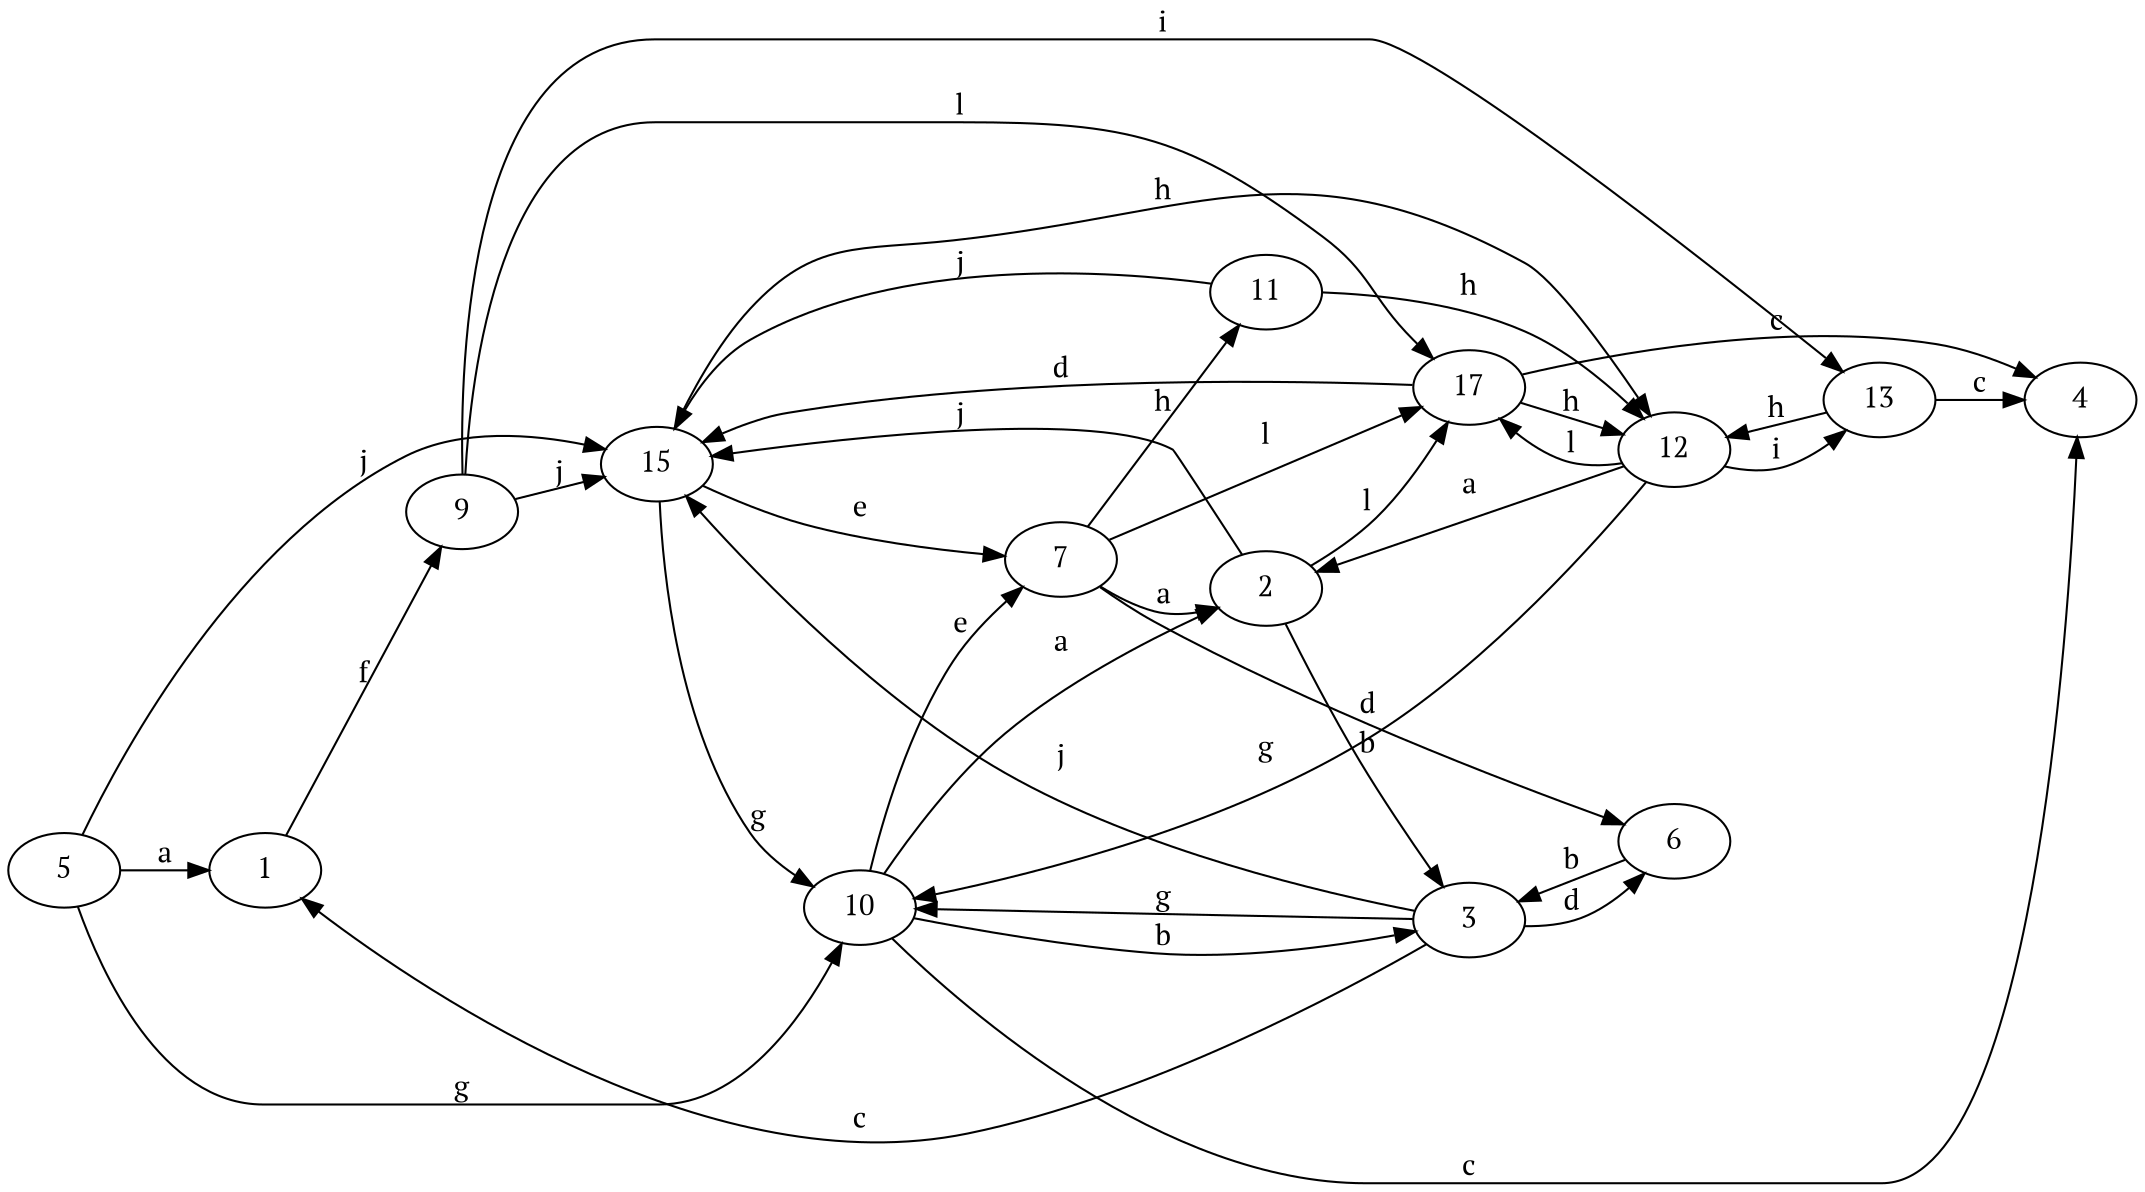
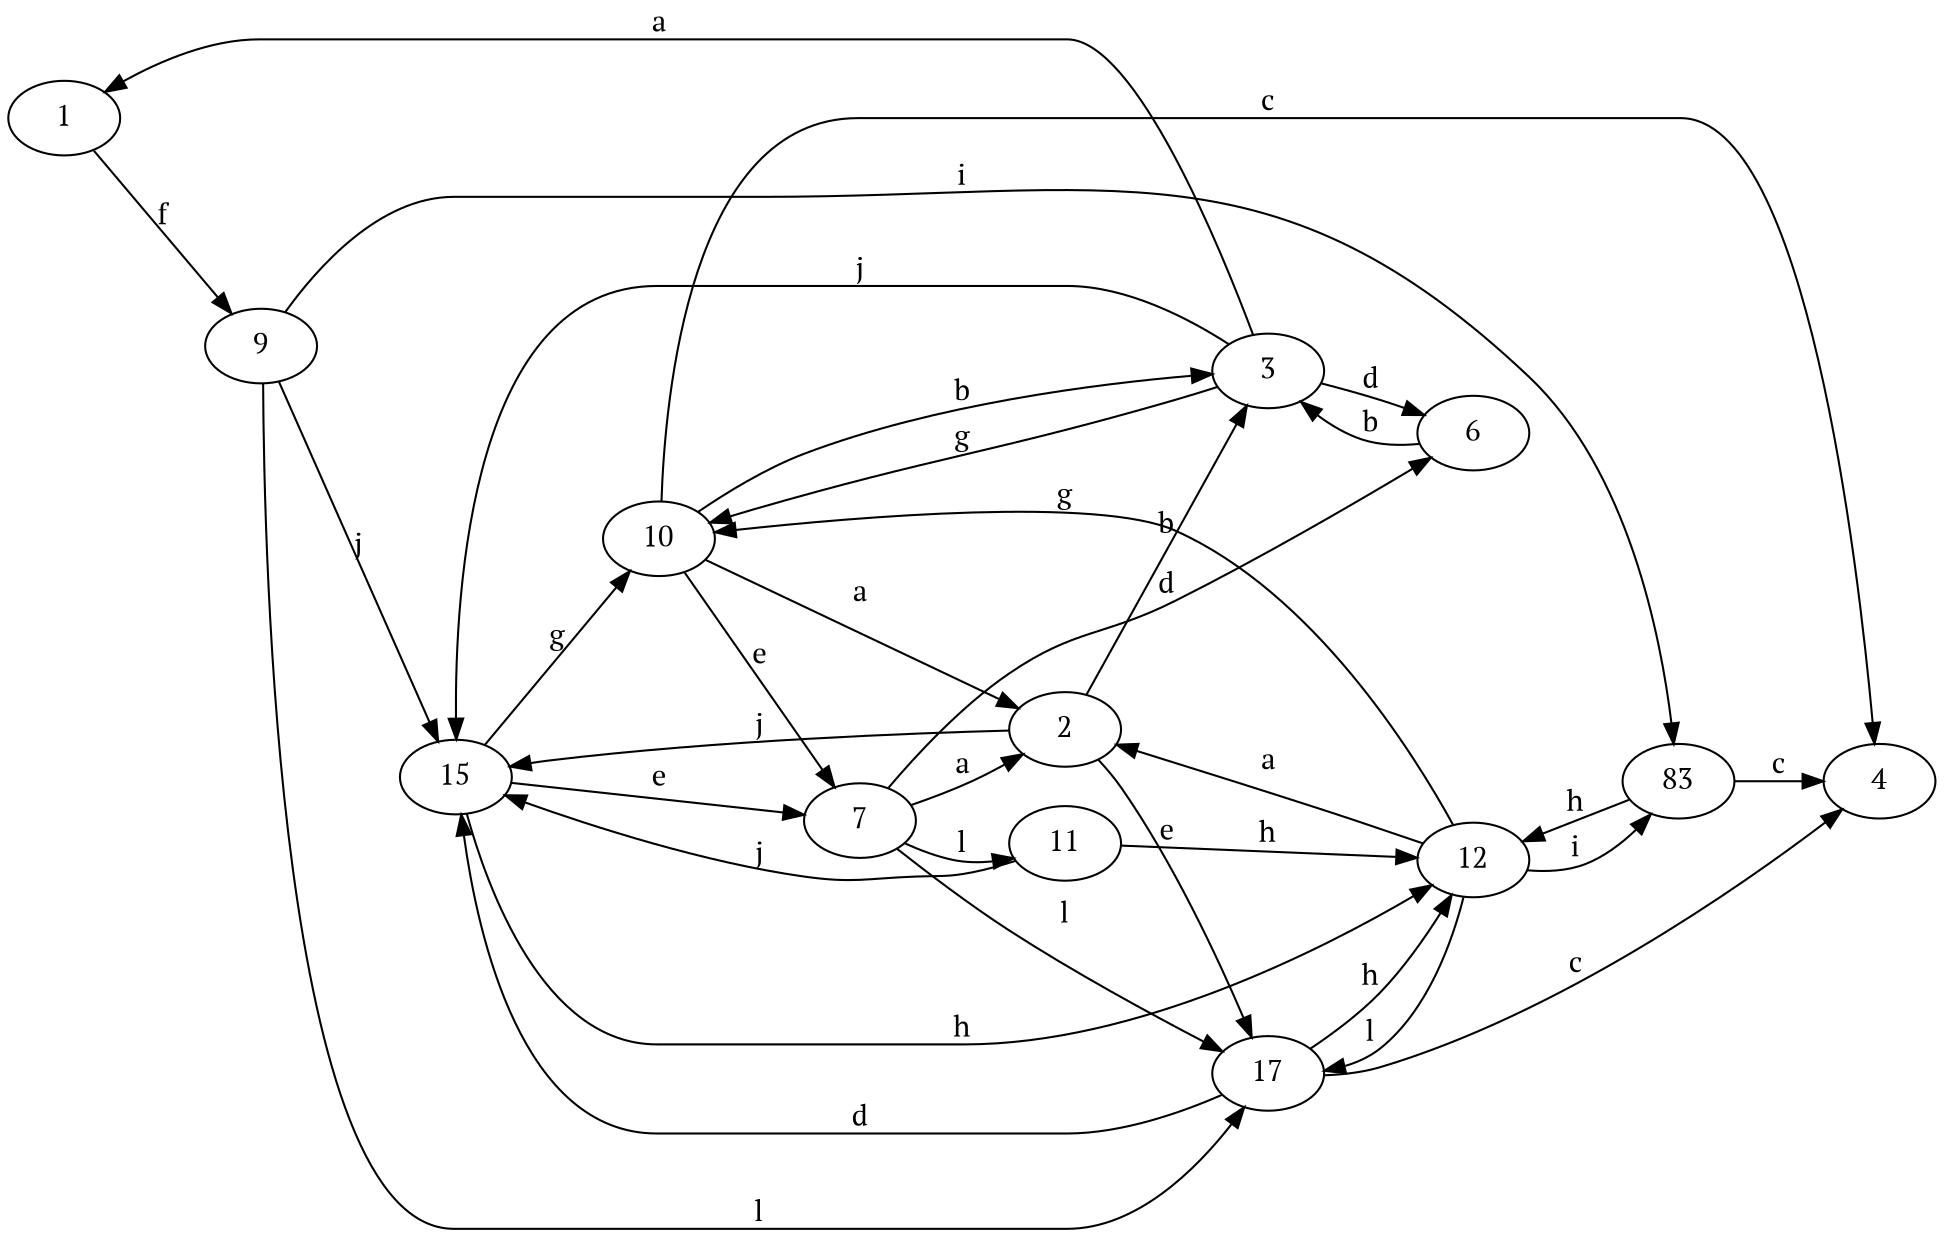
(1880, 400) -> (1678, 781)
(1164, 403) -> (963, 844)
(1368, 503) -> (1167, 832)
(64, 870) -> none
(860, 1120) -> (659, 24)
